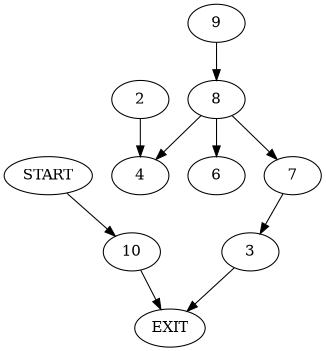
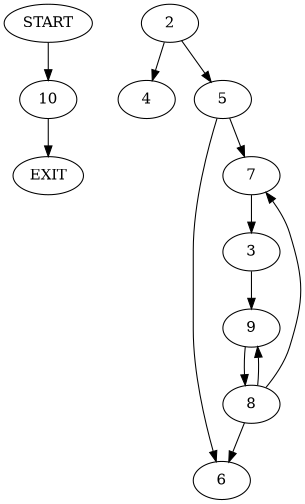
none -> (223, 99)
(182, 134) -> (259, 371)
(215, 286) -> (251, 285)
